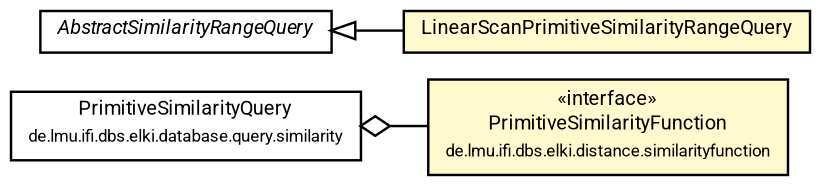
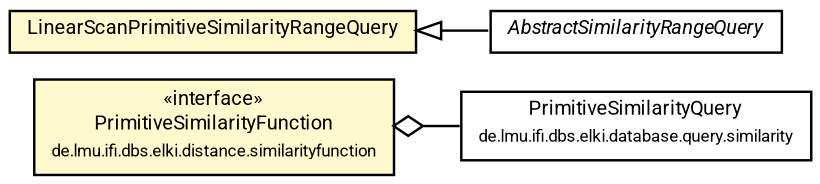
(380, 31) -> (465, 31)
(409, 126) -> (442, 126)
